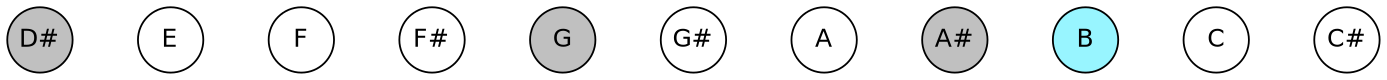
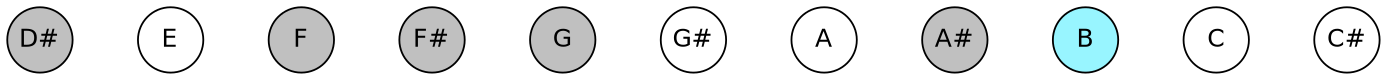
(301, 40) -> (301, 40)
(432, 40) -> (432, 40)
